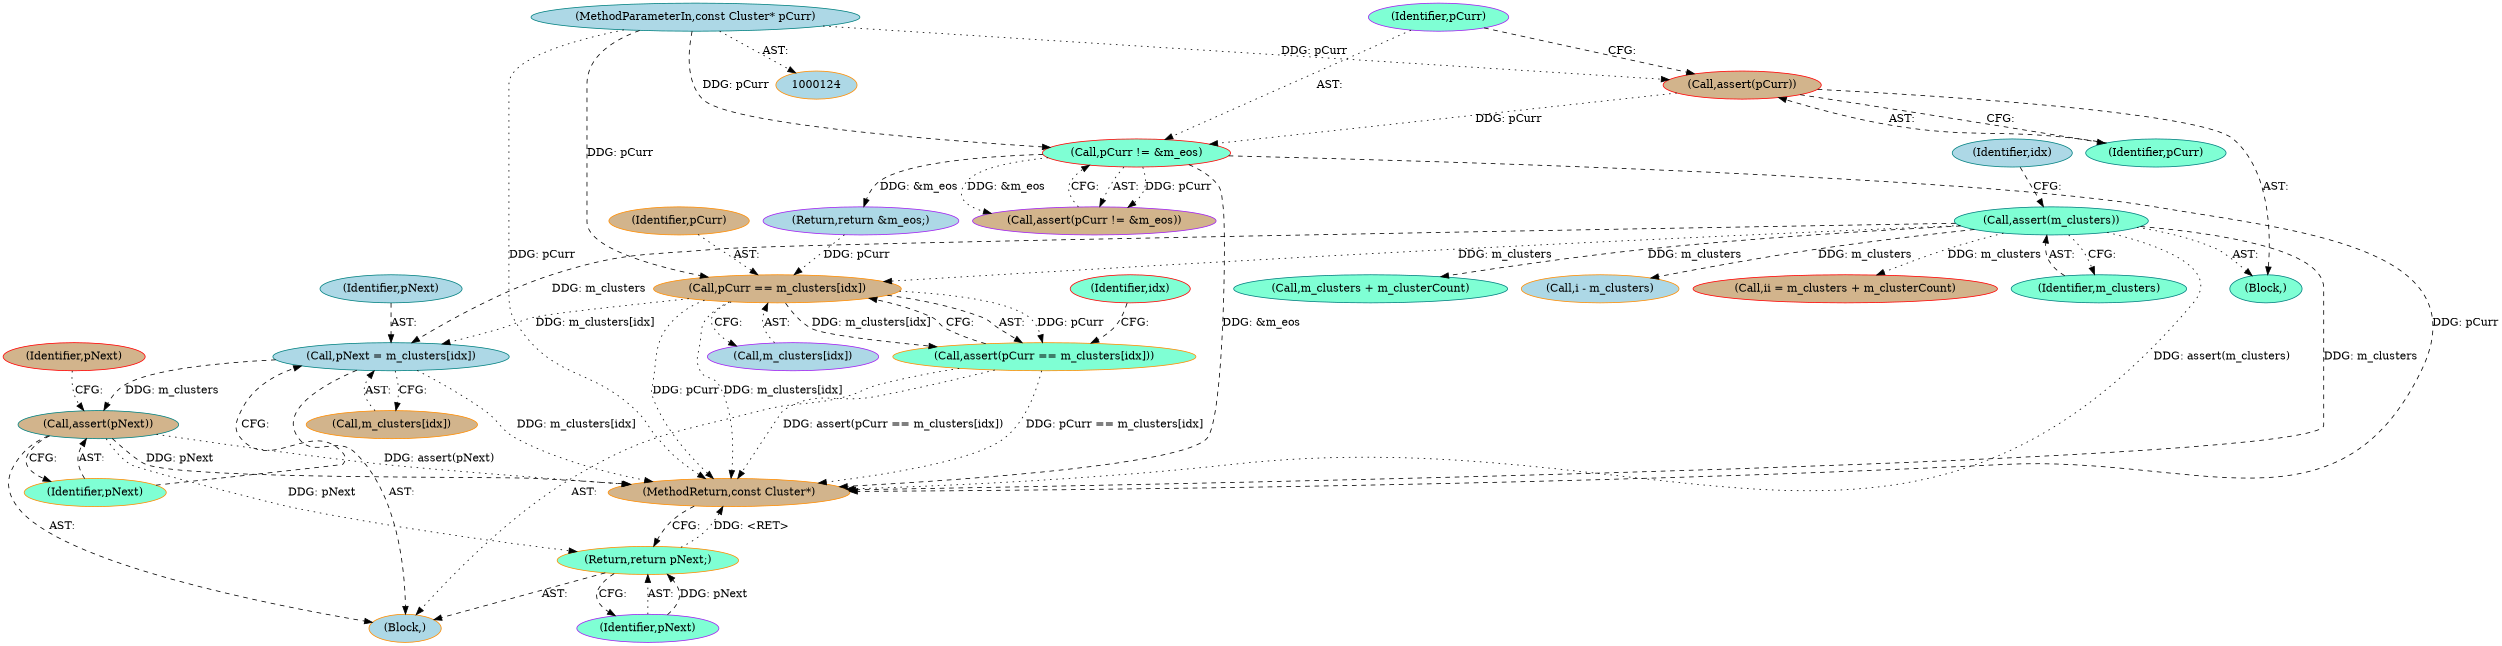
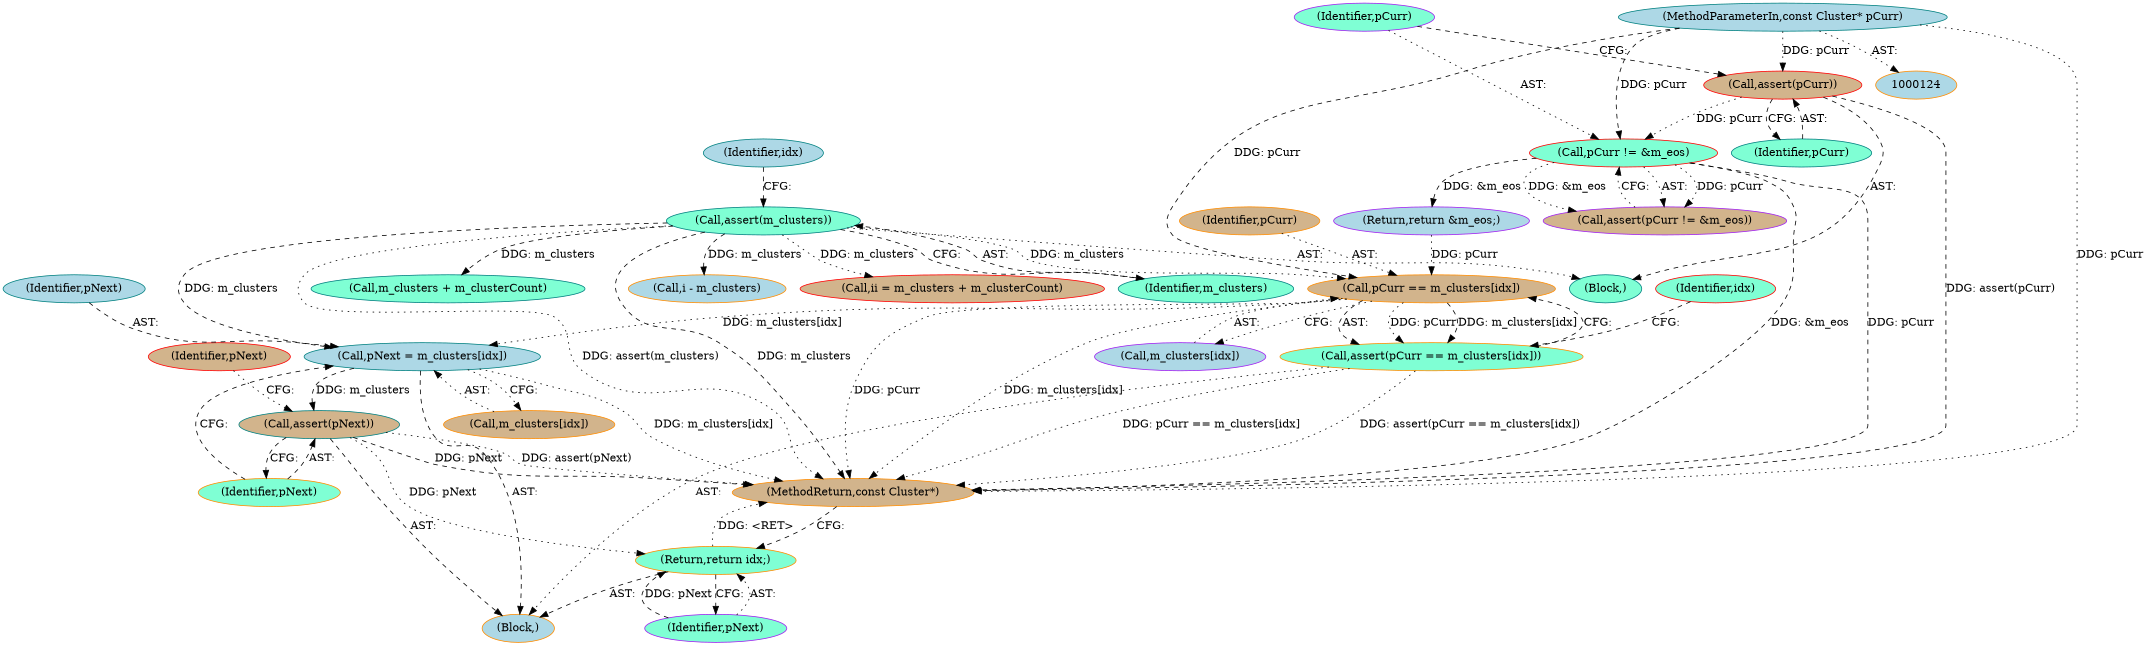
(2082, 250) -> (985, 273)
none -> (1669, 469)
(648, 560) -> (716, 560)
